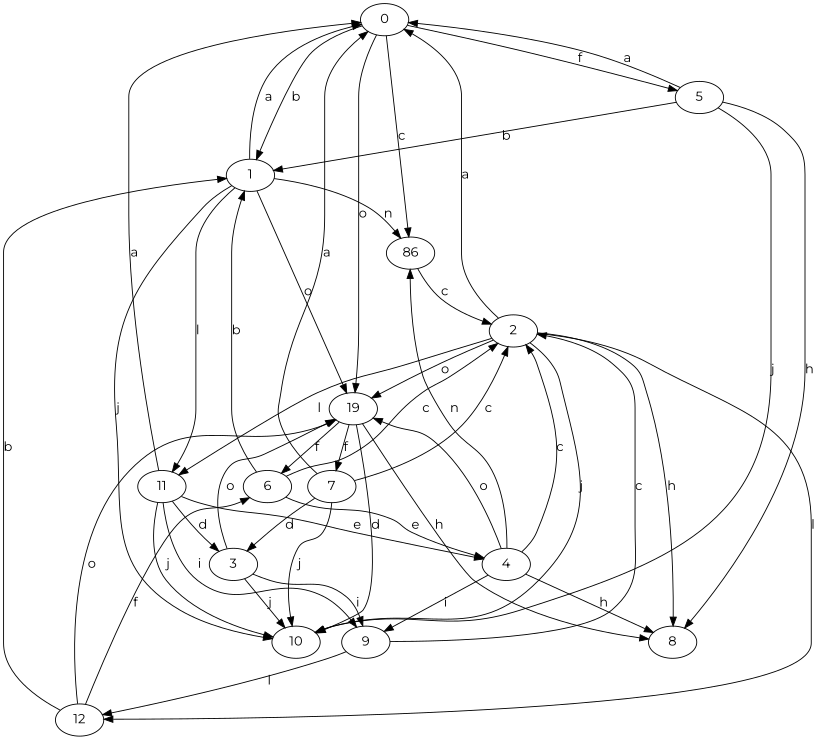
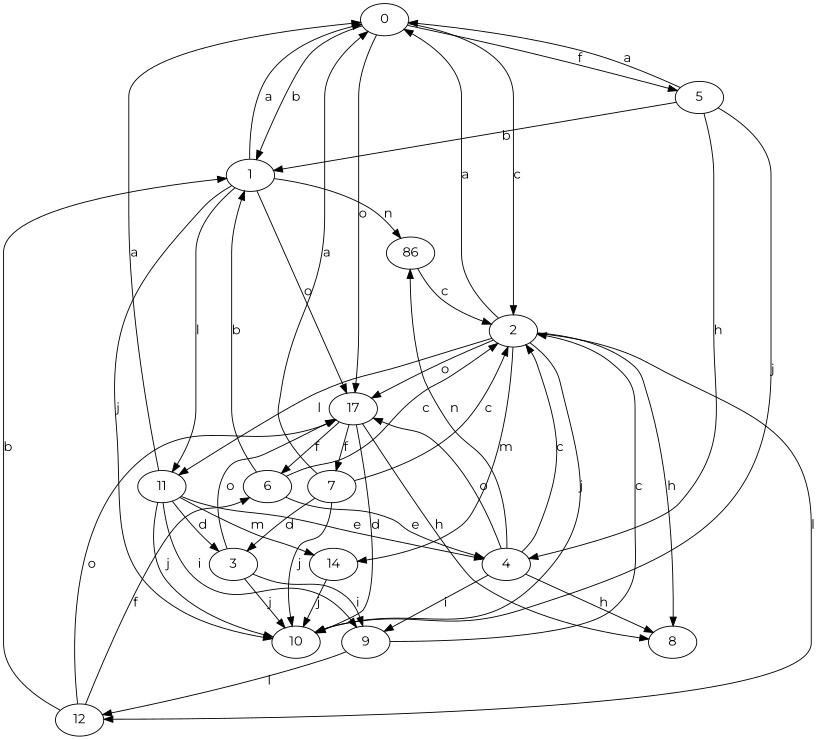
(397, 132) -> (513, 123)
(805, 353) -> (716, 389)
(353, 409) -> (353, 409)
none -> (334, 564)
